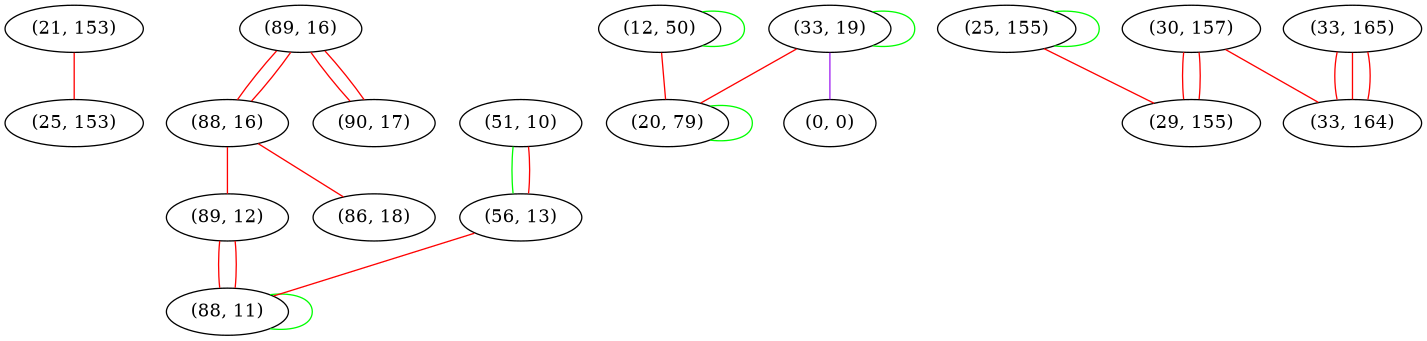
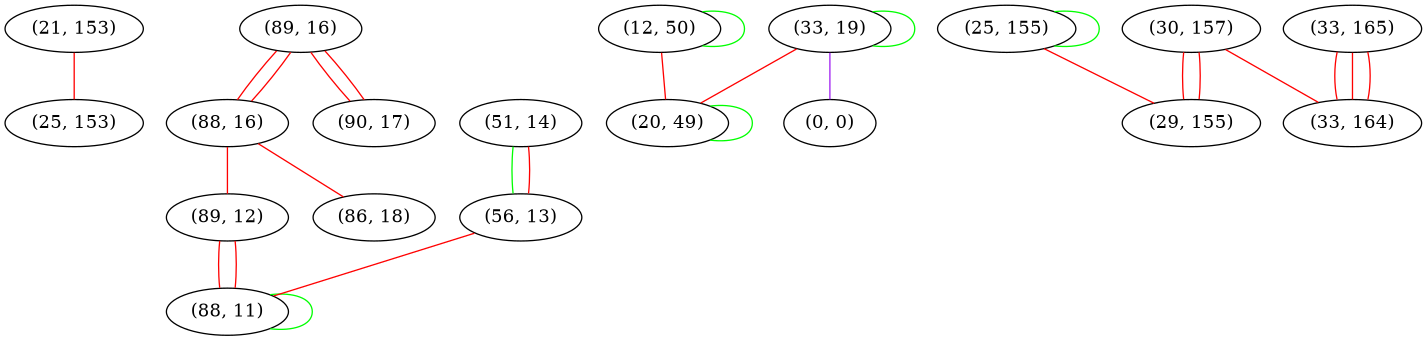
(521, 123) -> (521, 123)
(667, 123) -> (667, 123)
